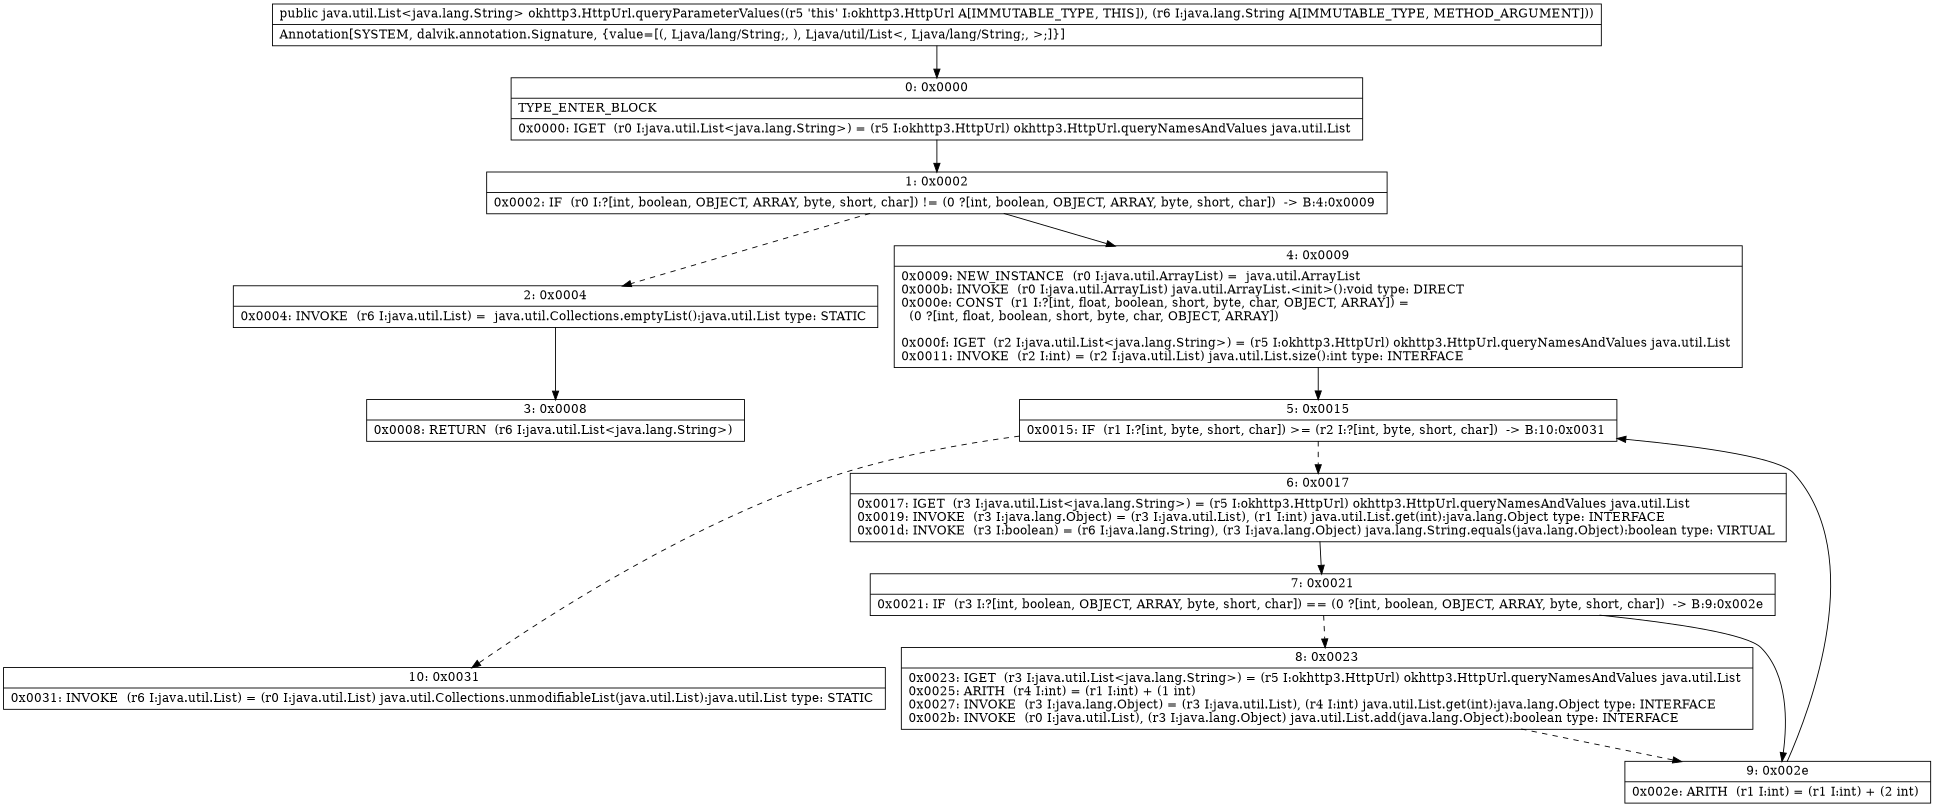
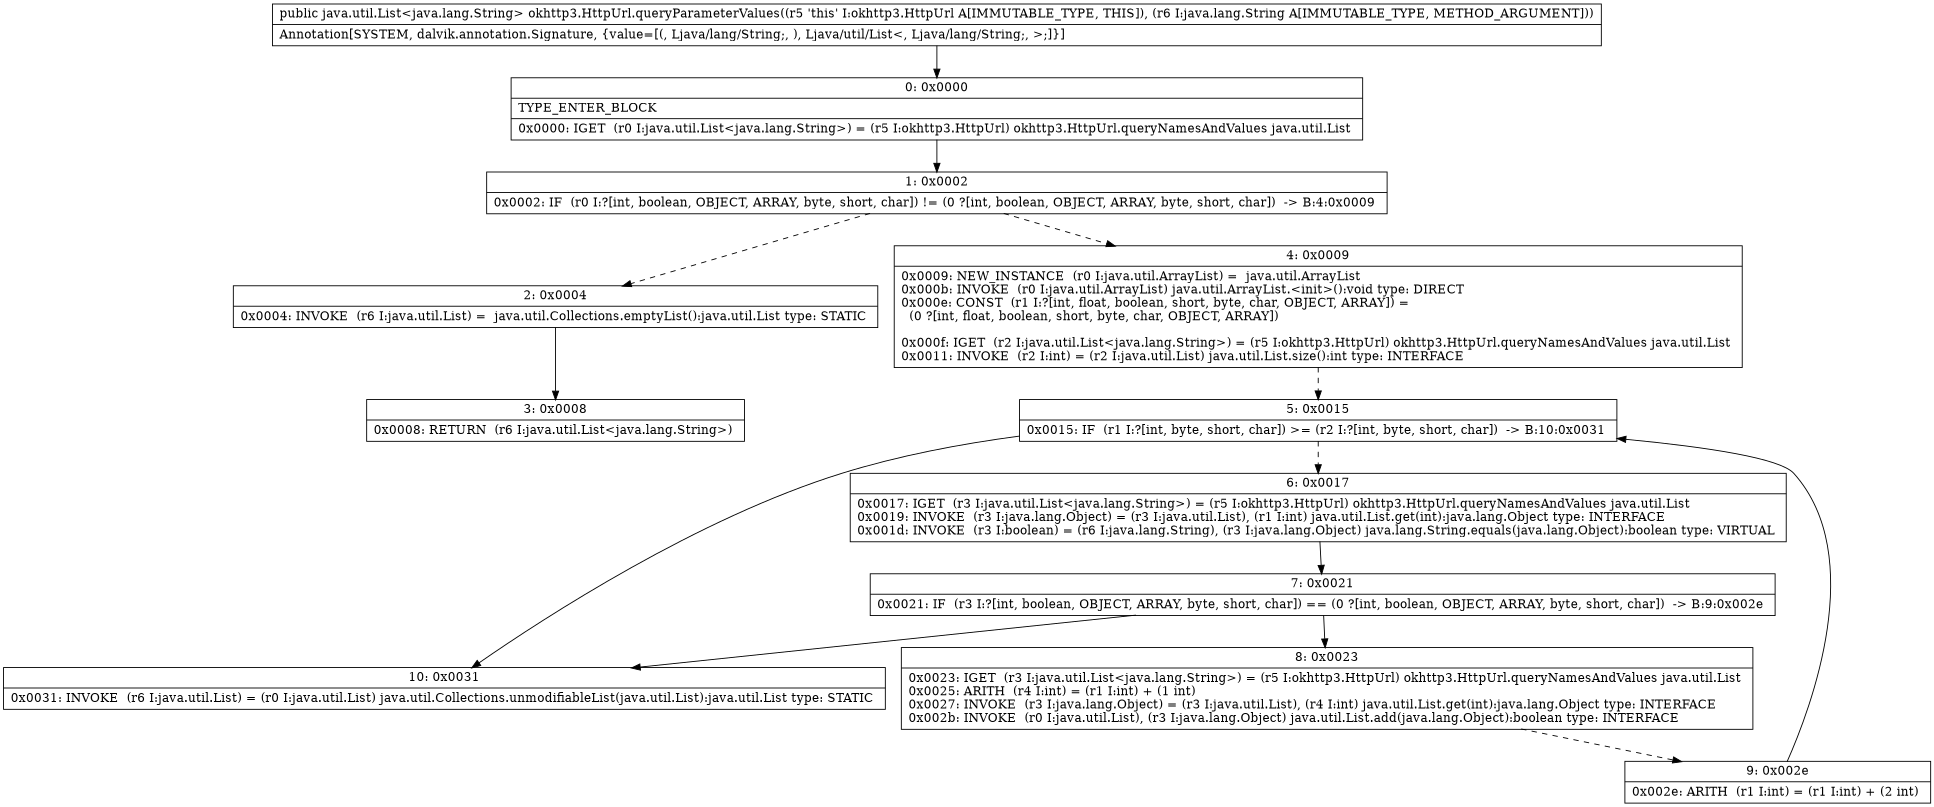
(1055, 229) -> (1055, 229)
(1318, 379) -> (1318, 379)
(735, 515) -> (735, 515)
(1324, 627) -> (1324, 627)
(1736, 637) -> (888, 641)
